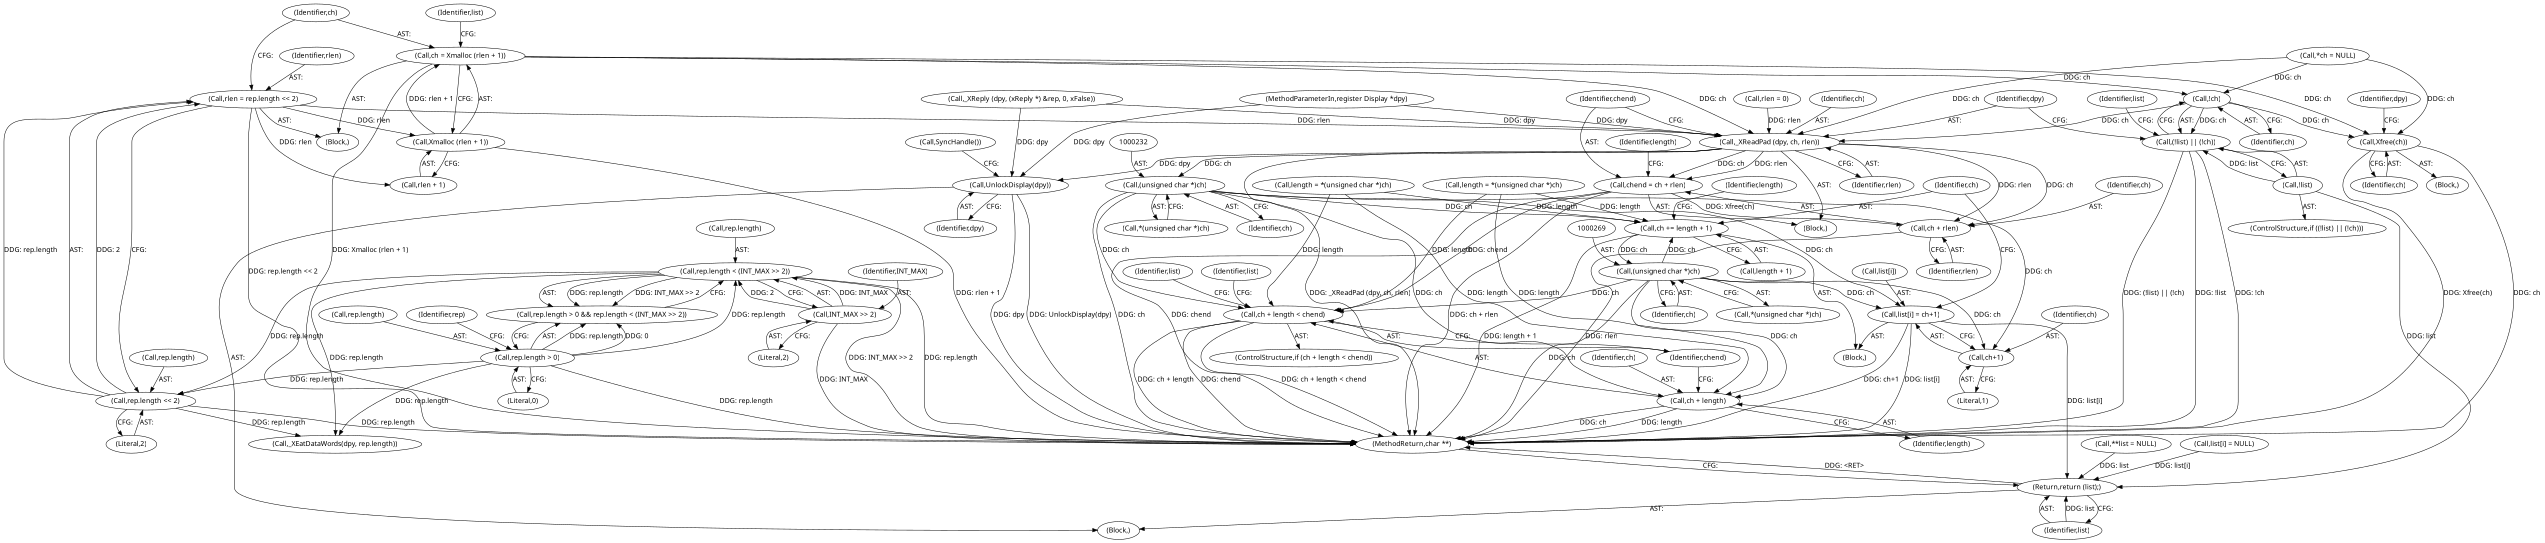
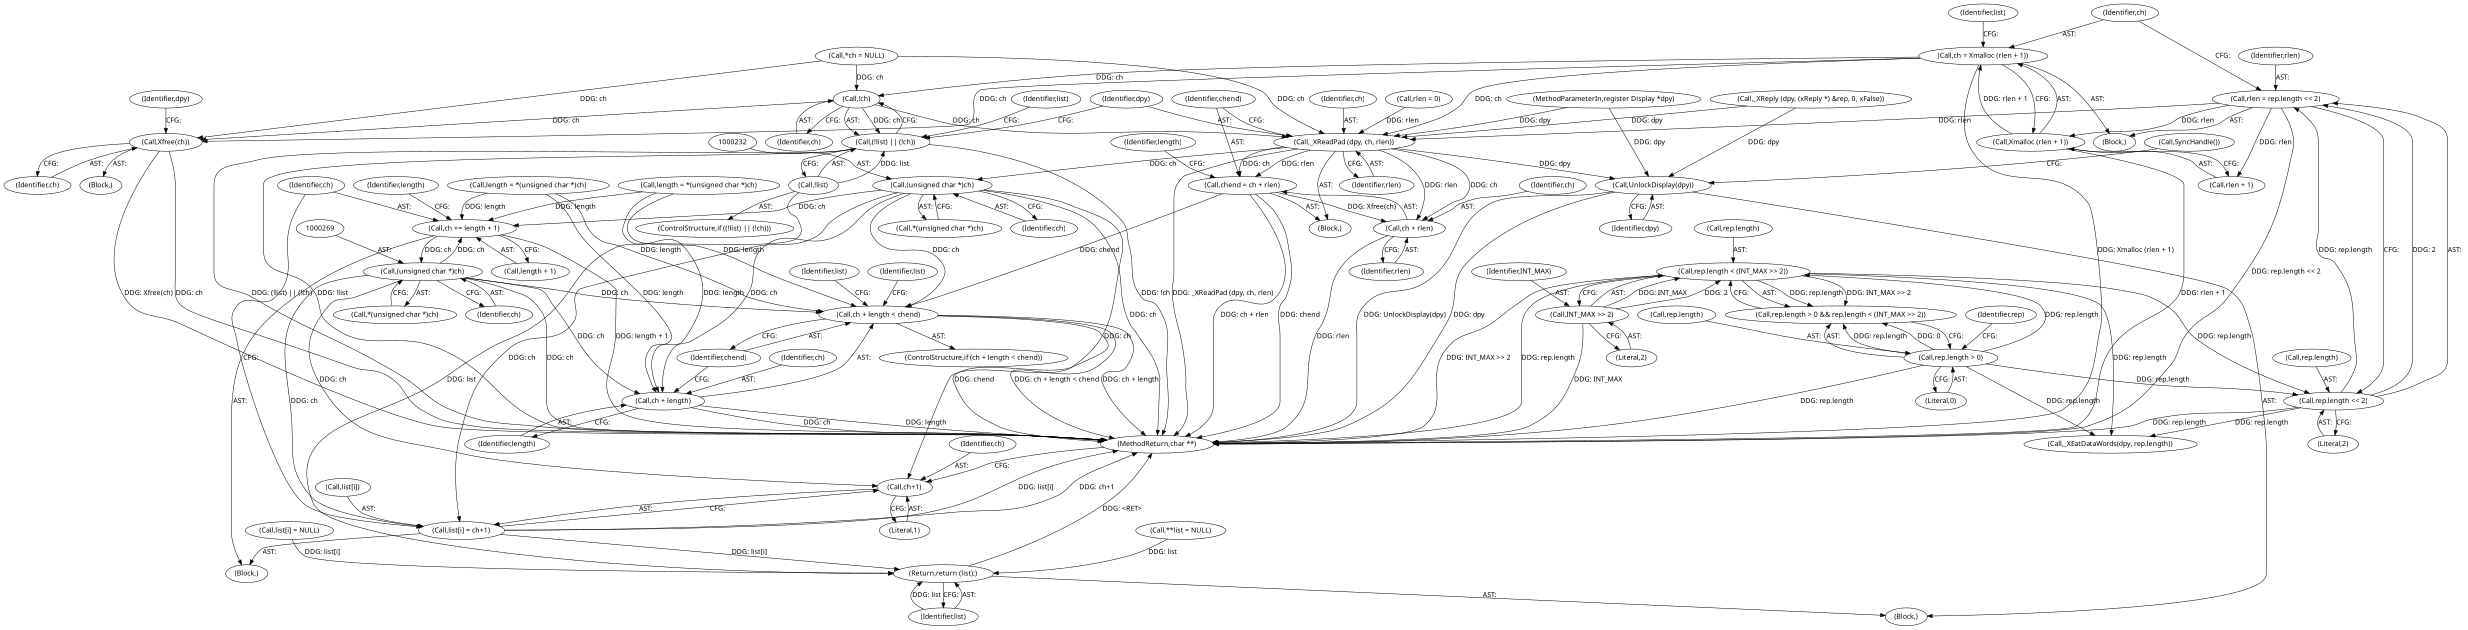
(1736, 472) -> (1016, 458)
